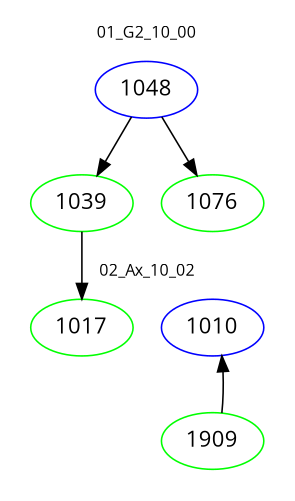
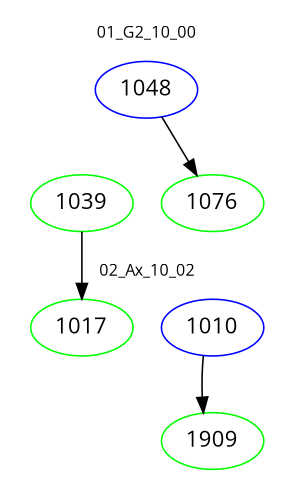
(118, 139) -> none
(223, 392) -> (202, 376)
